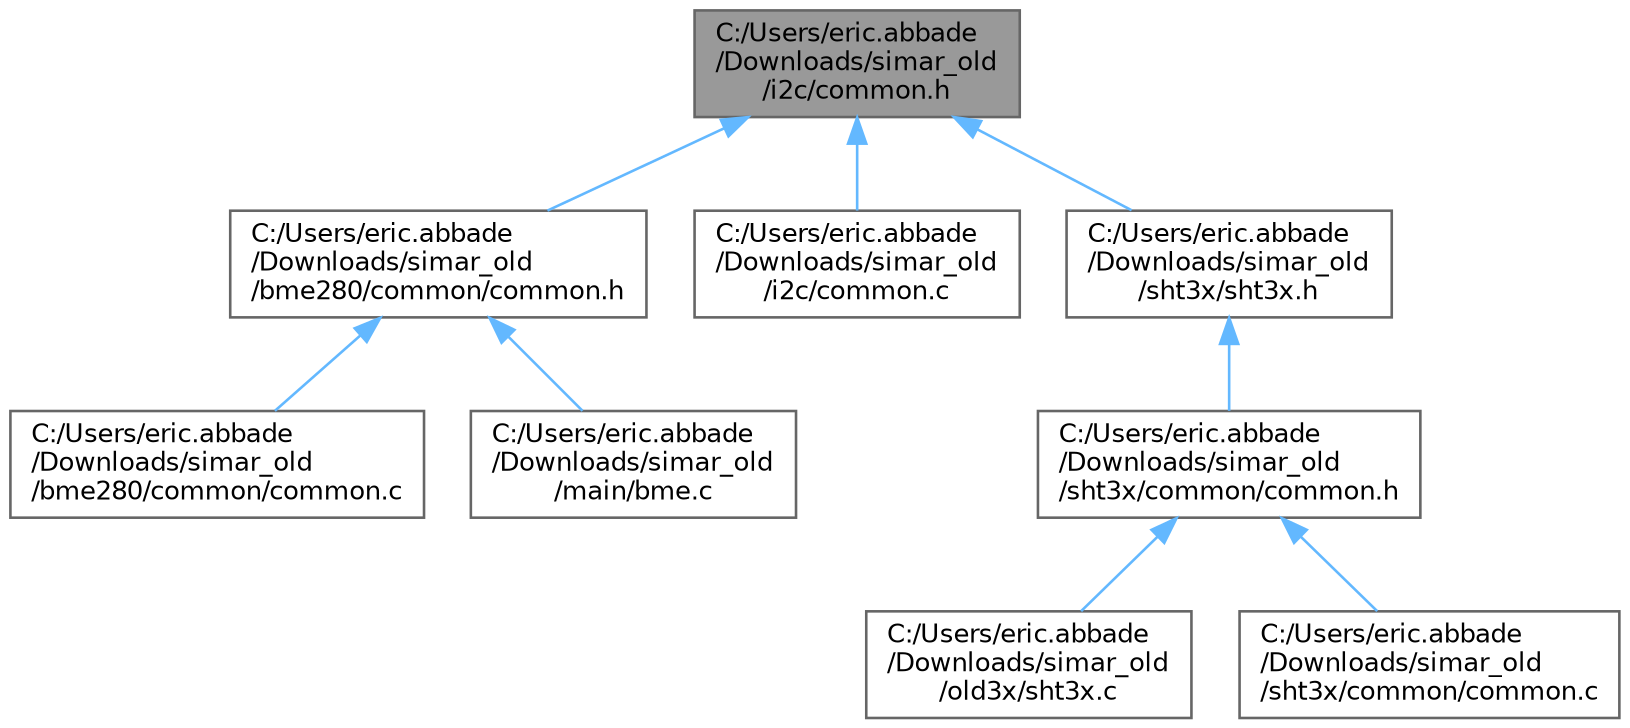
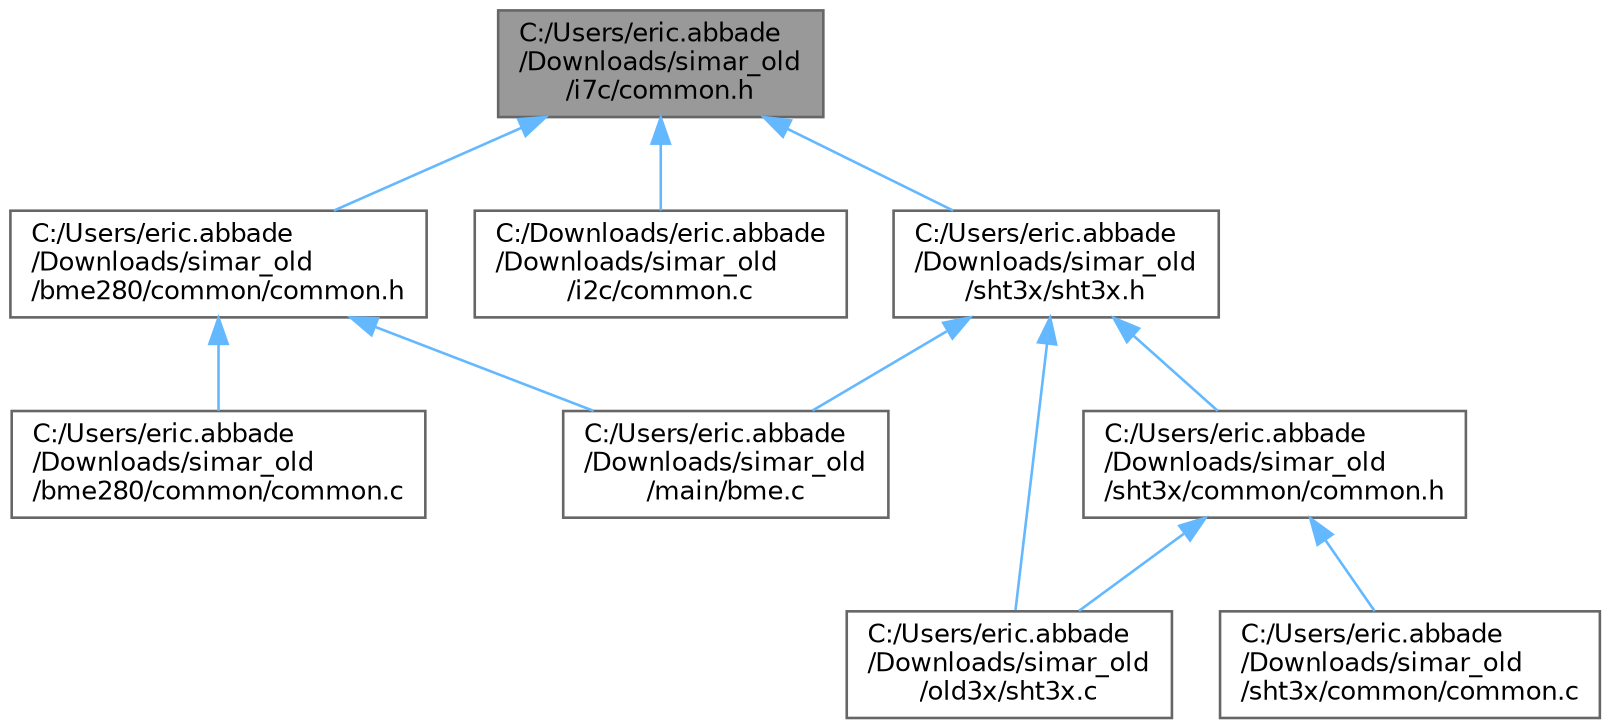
(857, 64) -> (661, 64)
(857, 264) -> (661, 264)
none -> (880, 371)
none -> (1031, 477)
